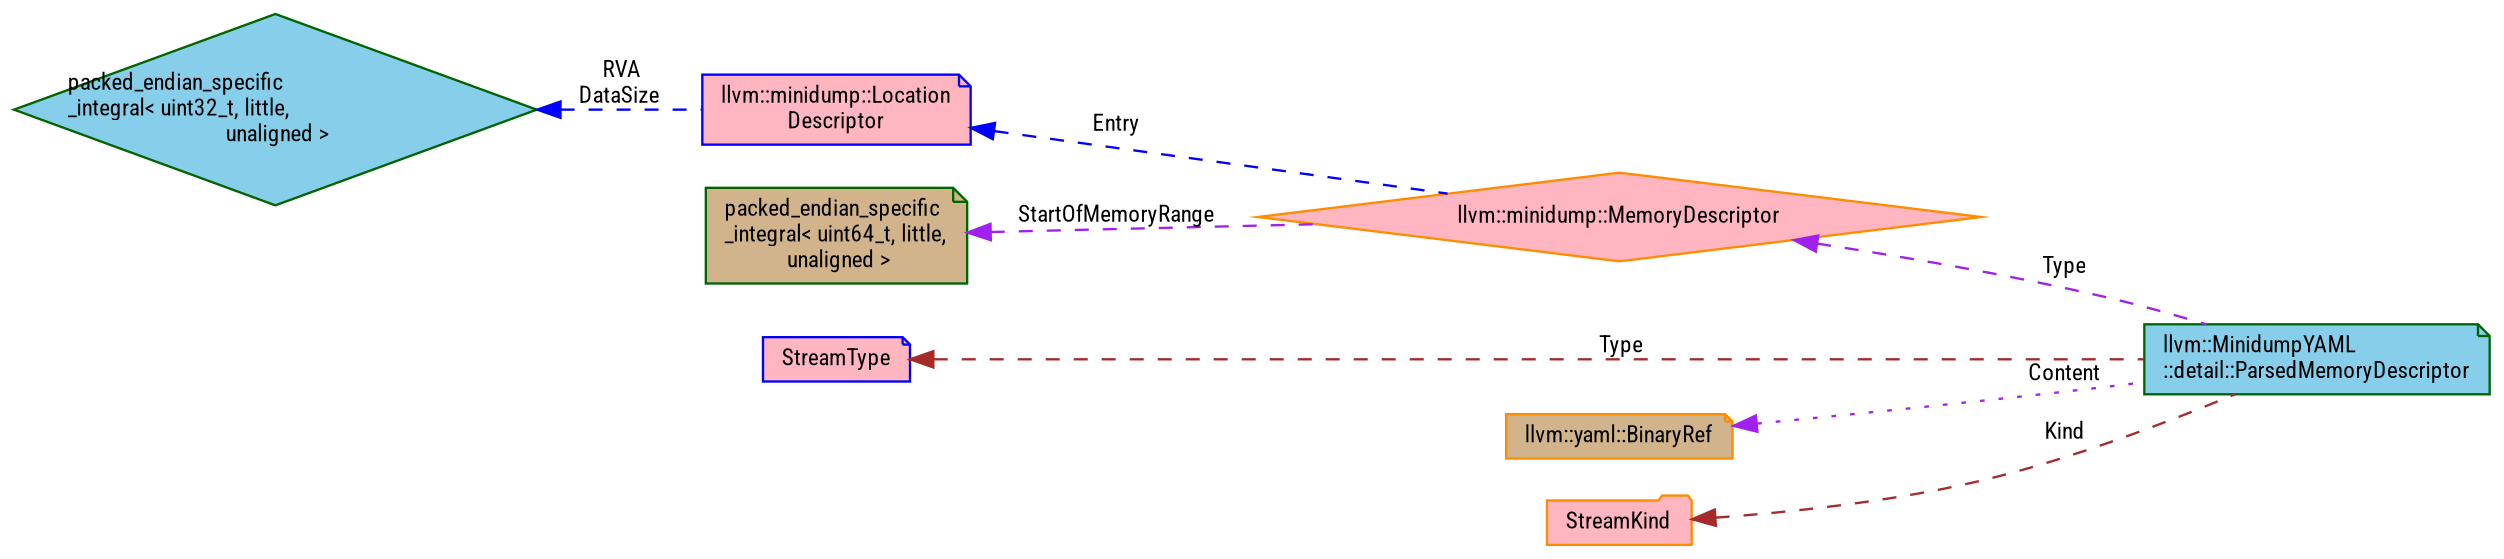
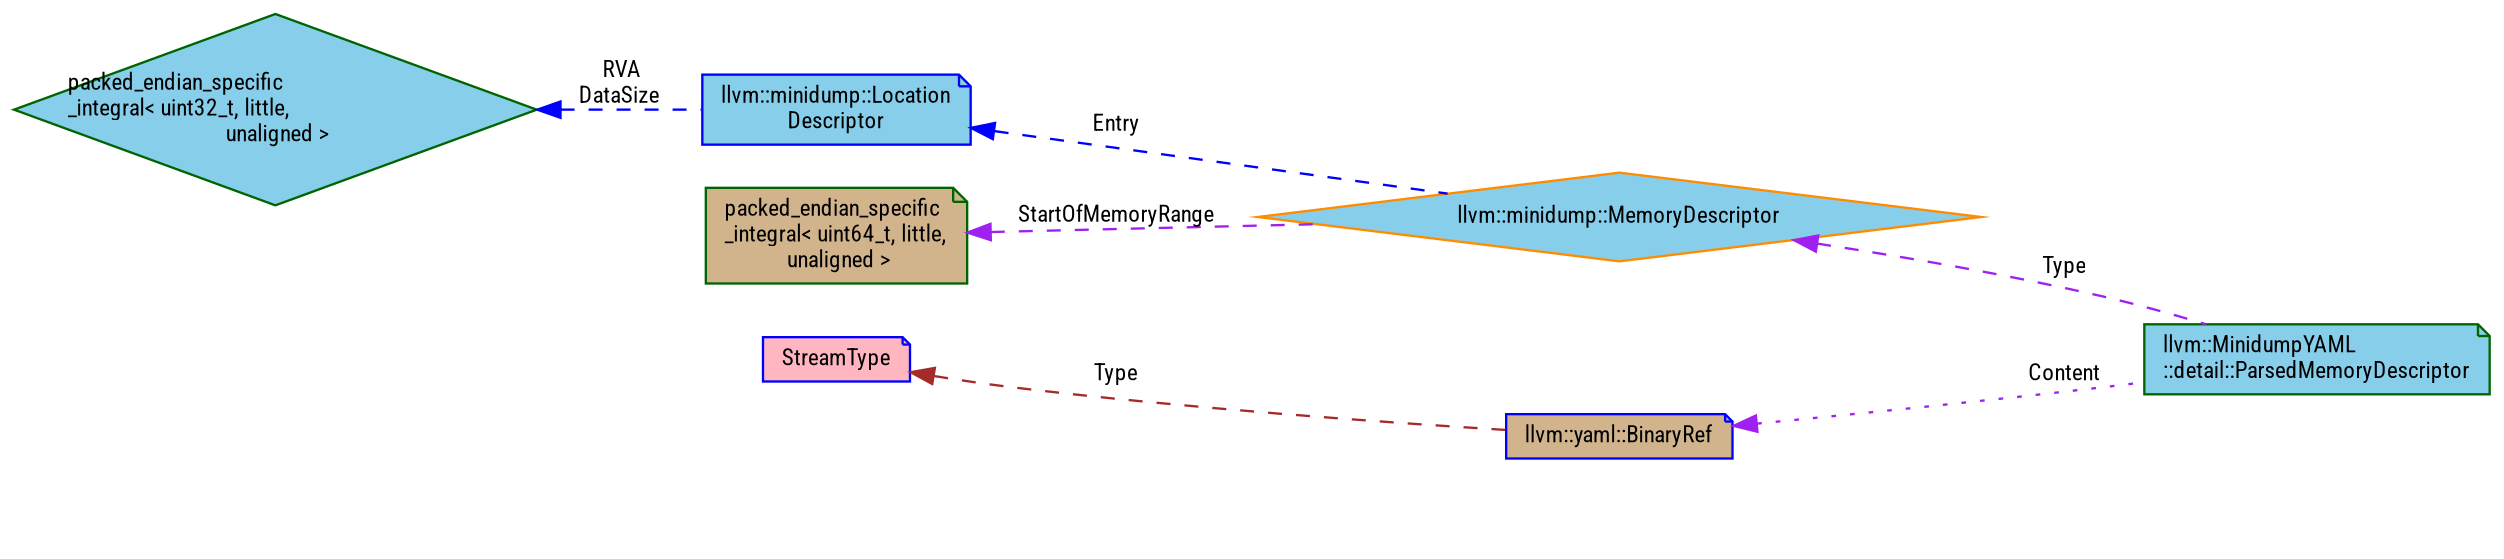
(836, 110) -> (836, 110)
(1619, 217) -> (1619, 217)
(1539, 359) -> (1219, 409)
(1619, 436) -> (1619, 436)
(1619, 523) -> none
